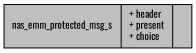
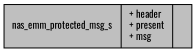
(145, 37) -> (140, 37)
